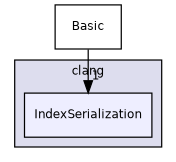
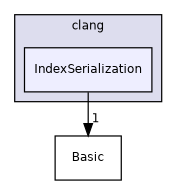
(88, 67) -> (88, 109)
